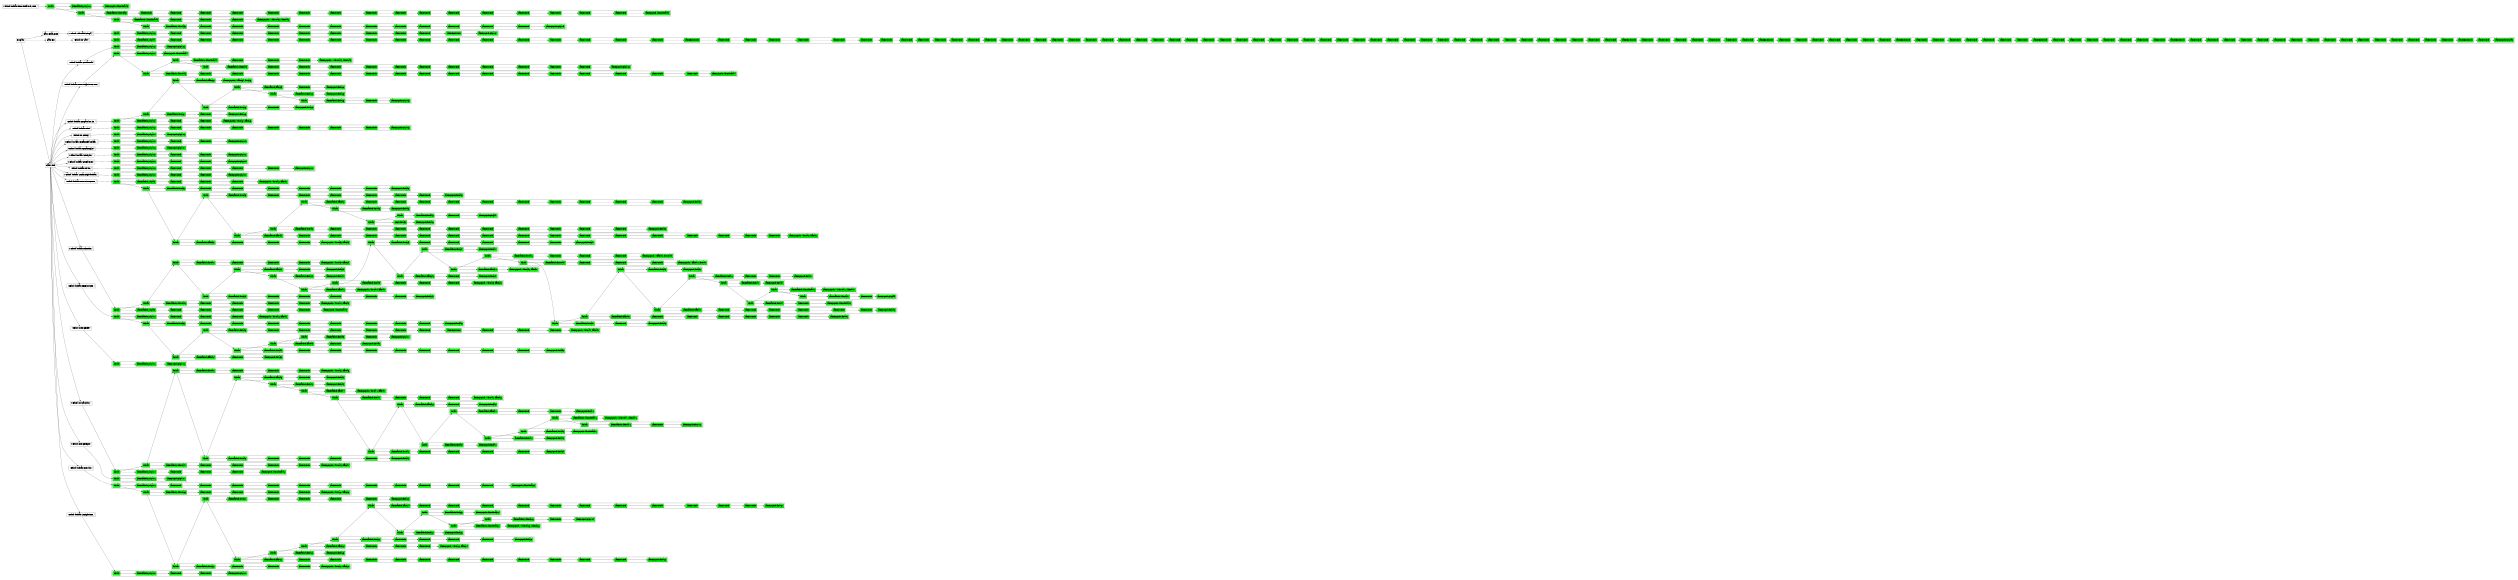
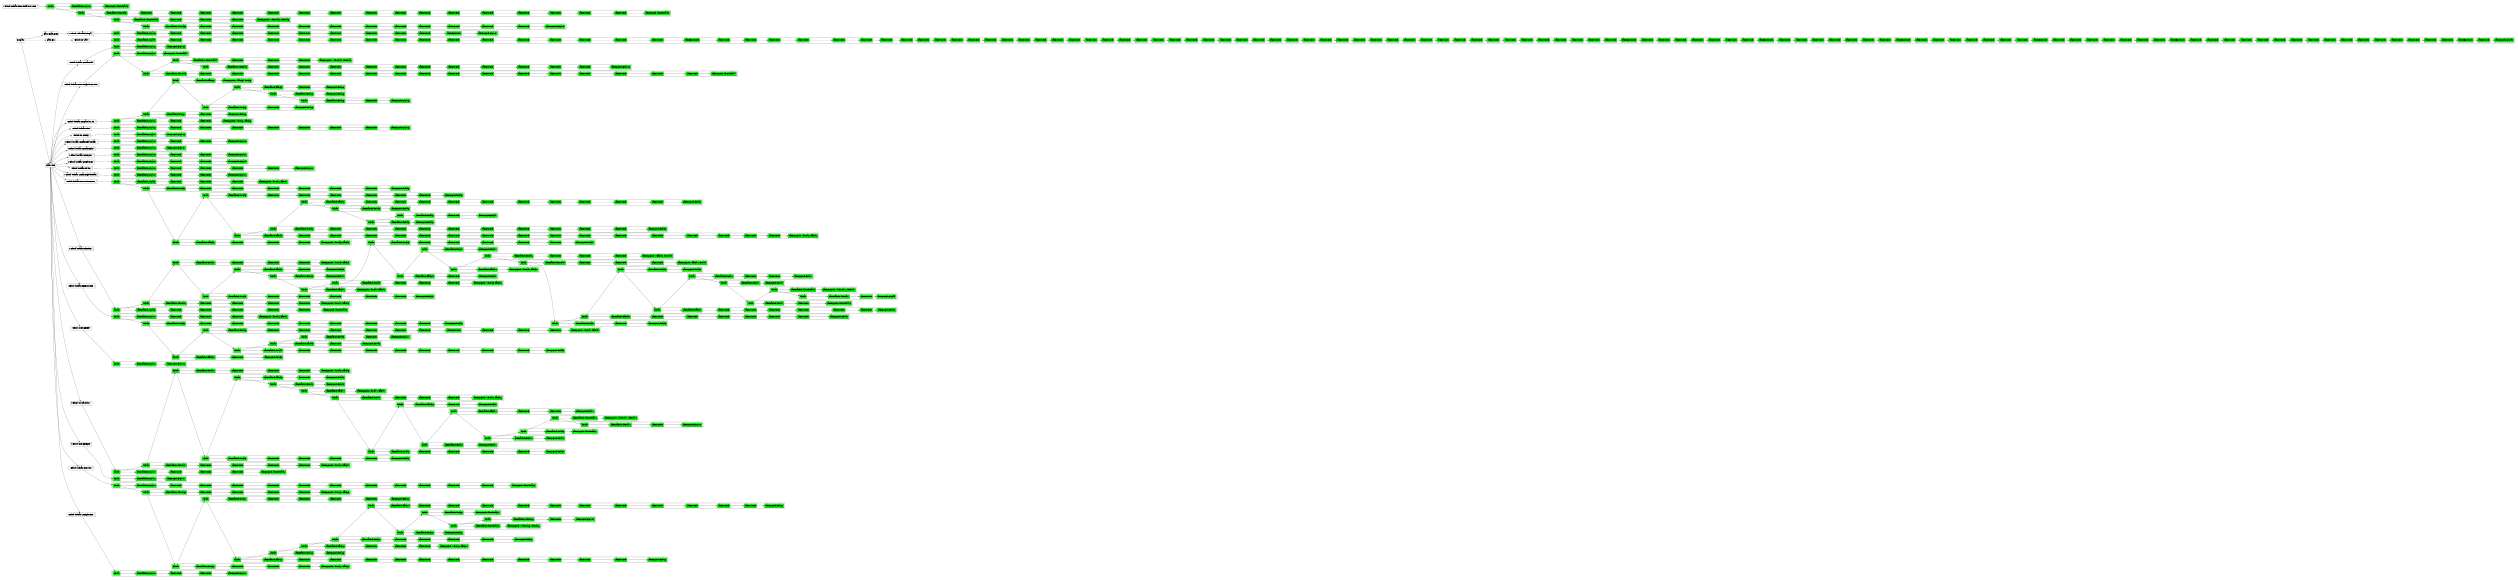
(400, 222) -> (400, 222)
